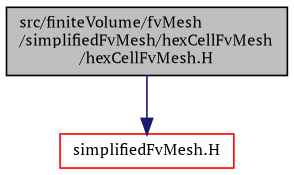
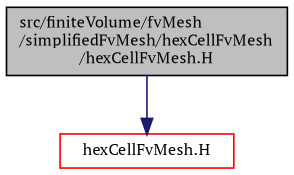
(147, 151) -> (147, 151)
